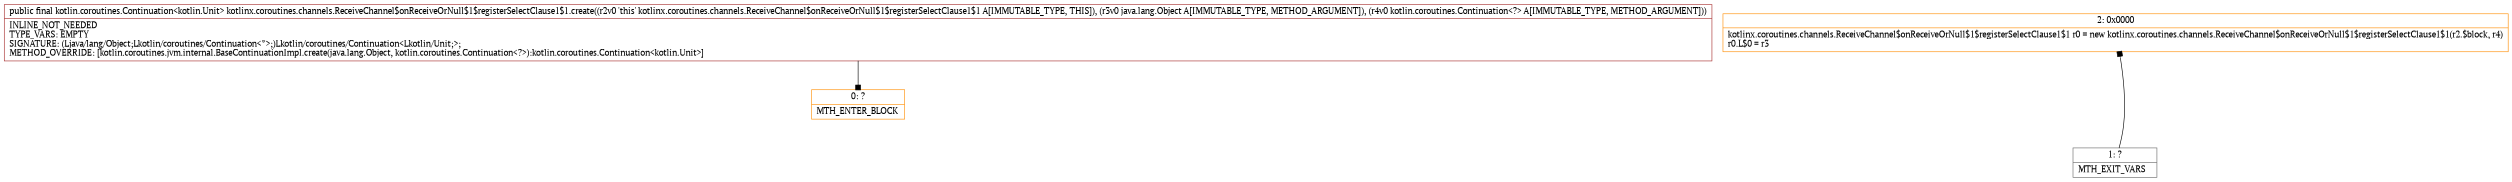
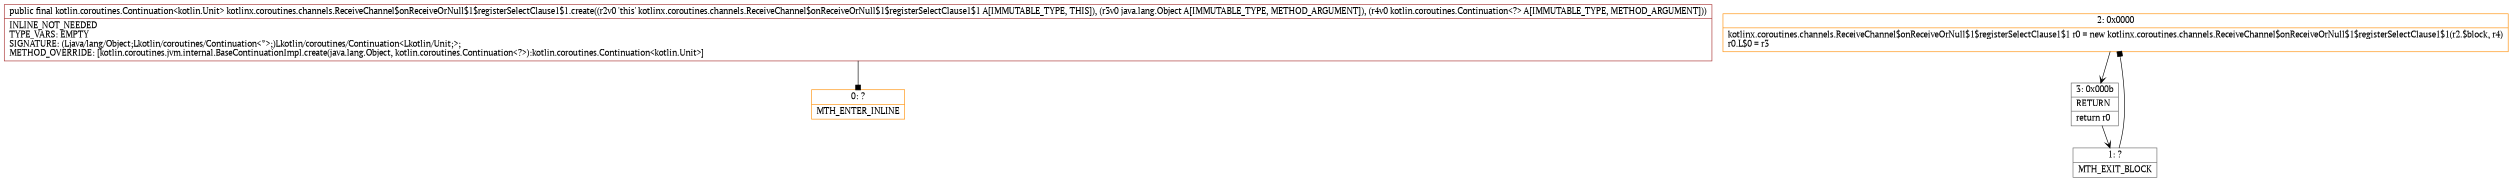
none -> (2095, 104)
(857, 111) -> (858, 111)
(2112, 170) -> (2115, 170)
